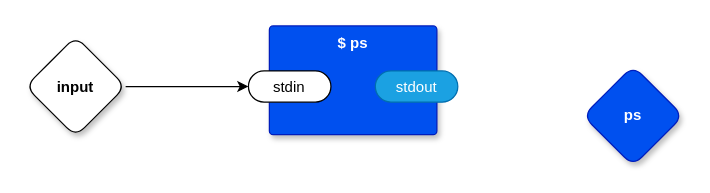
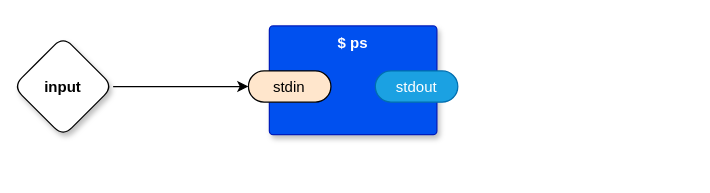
(76, 86) -> (63, 86)
(290, 86) -> (290, 86)
(633, 116) -> none
